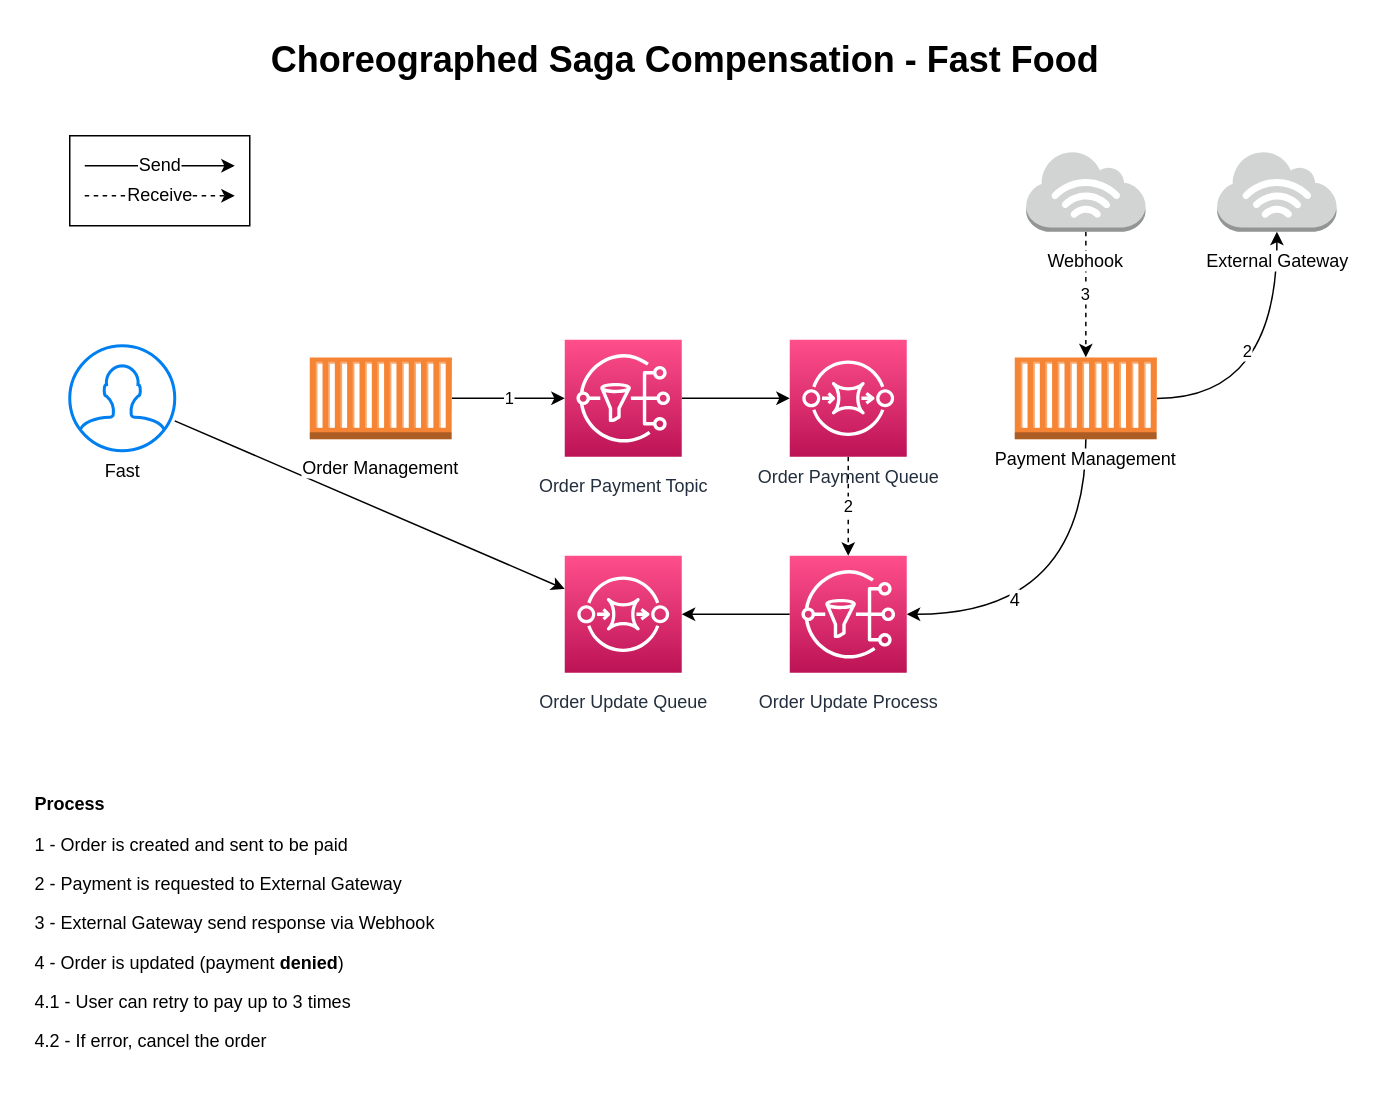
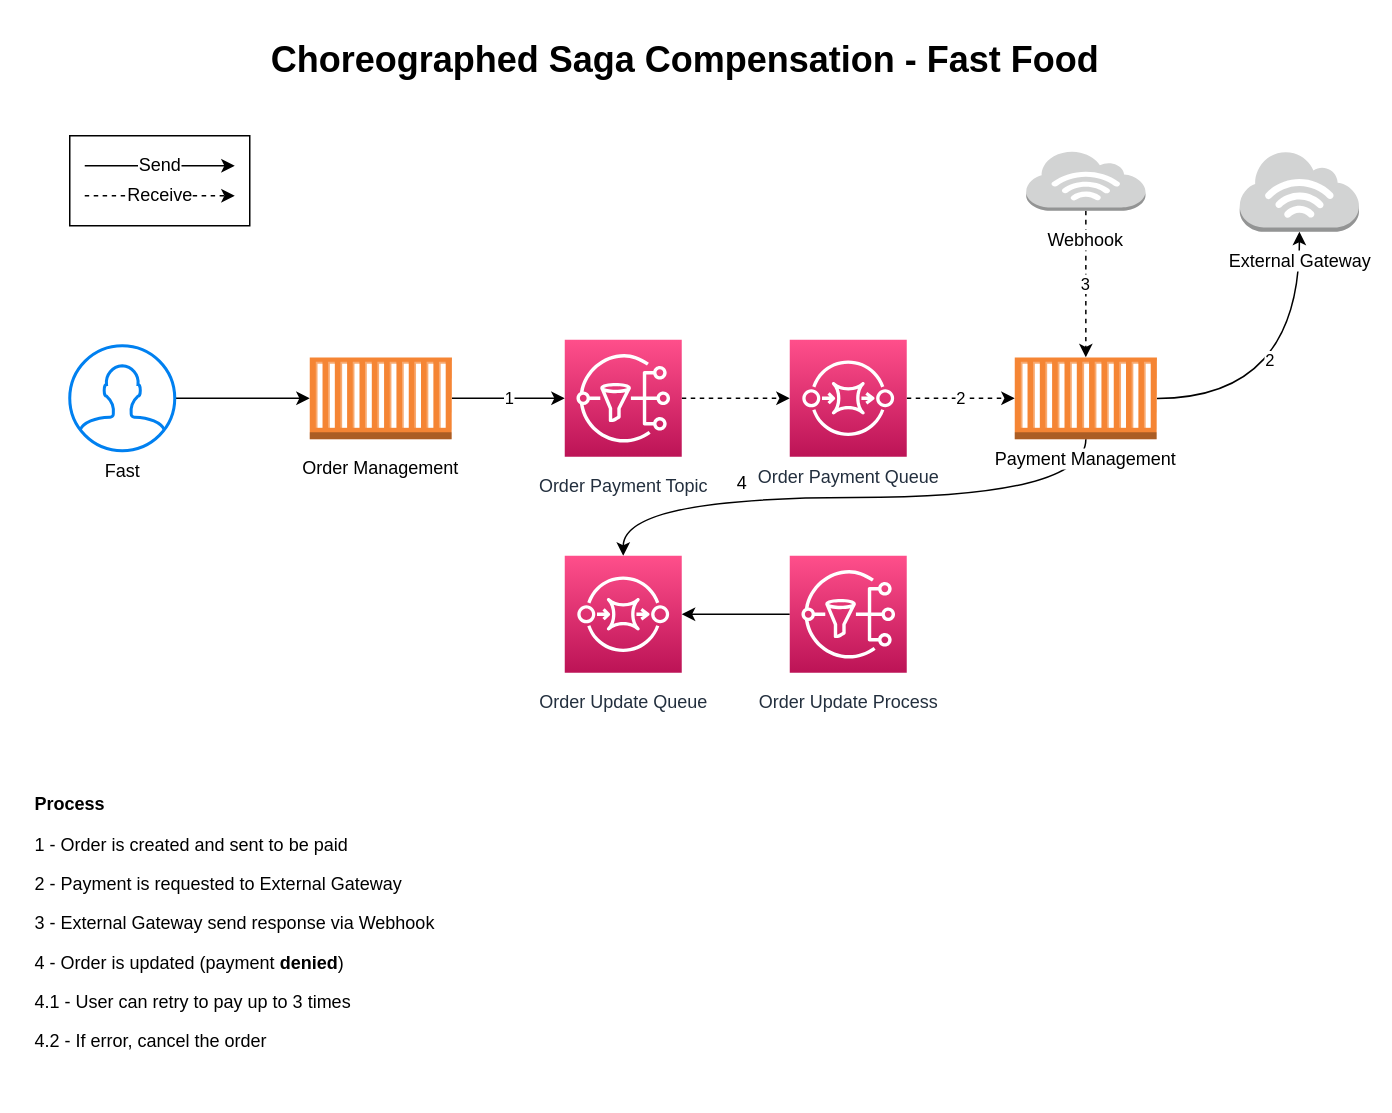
(1086, 191) -> (1086, 181)
(1277, 191) -> (1299, 191)
(732, 398) -> (732, 398)
(848, 501) -> (956, 398)
(365, 503) -> (237, 398)
(1033, 579) -> (838, 498)
